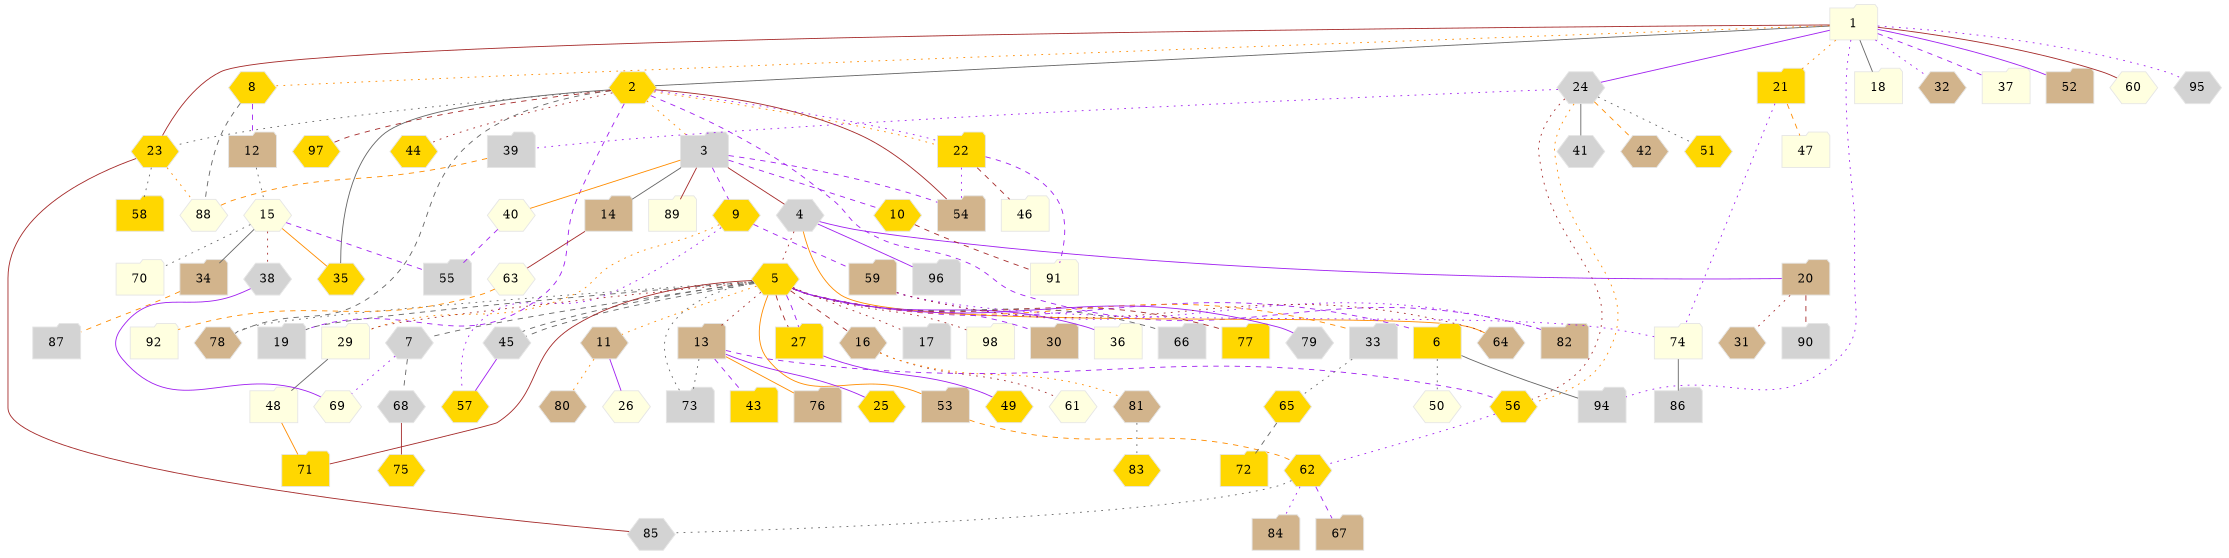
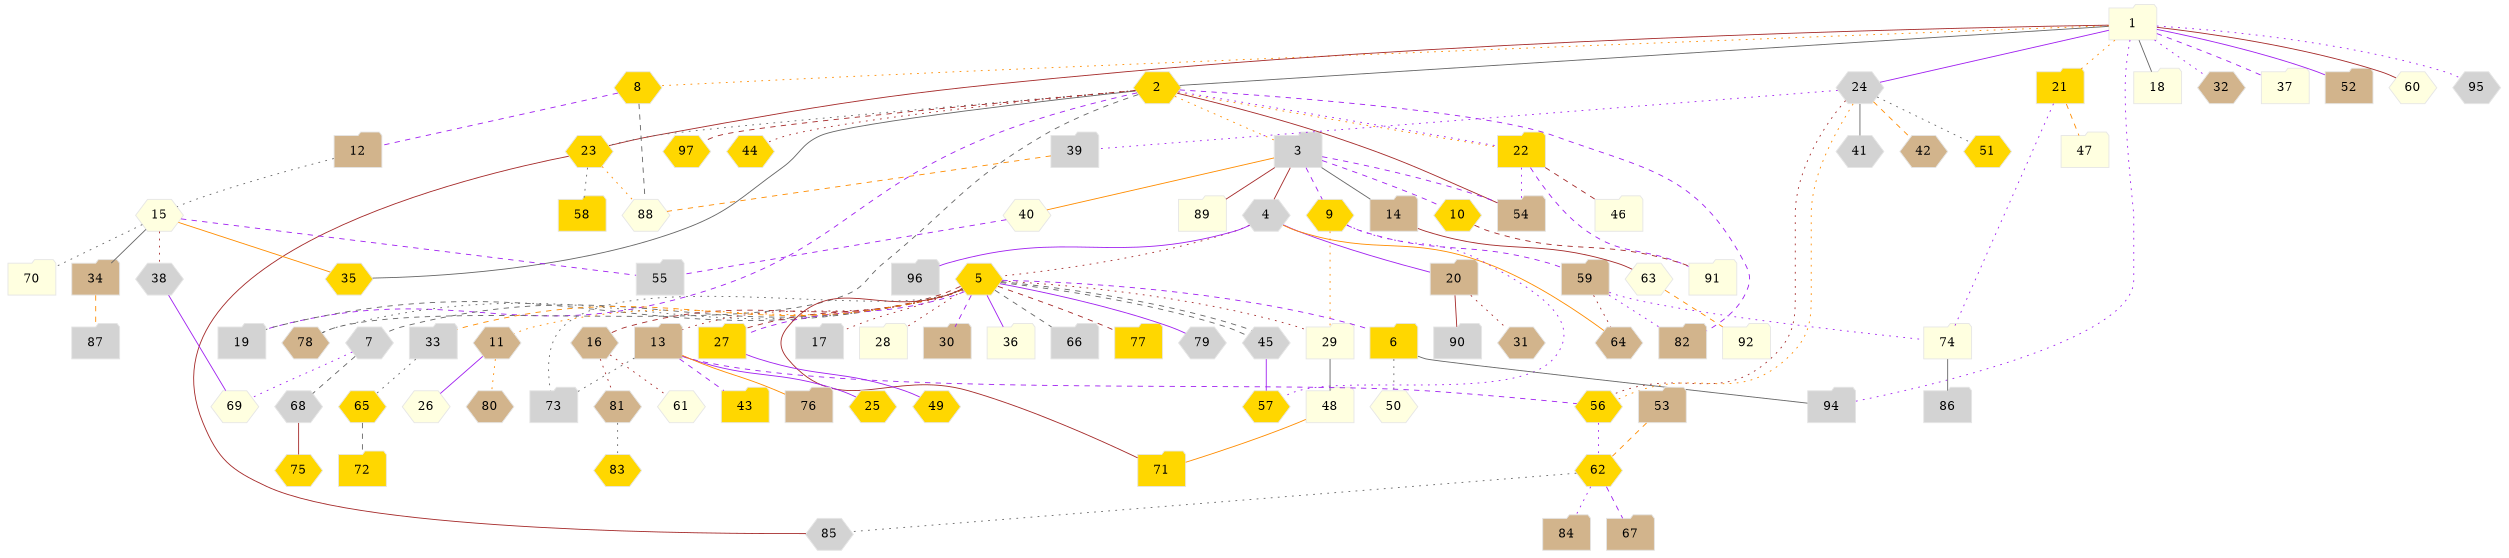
(1806, 311) -> (1456, 311)
(991, 343) -> (883, 343)
(1043, 378) -> (604, 369)
(807, 384) -> none
